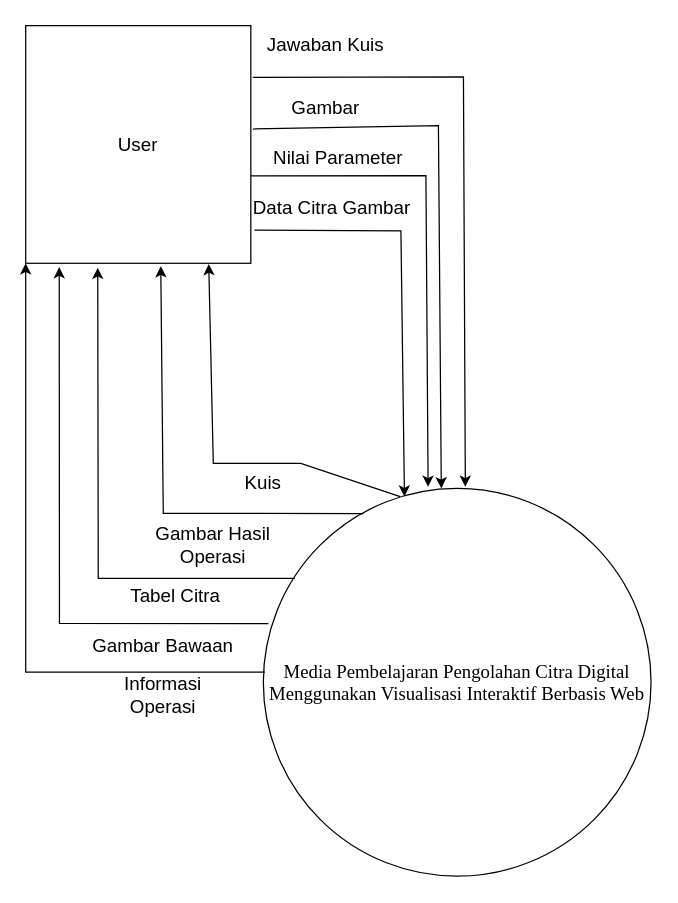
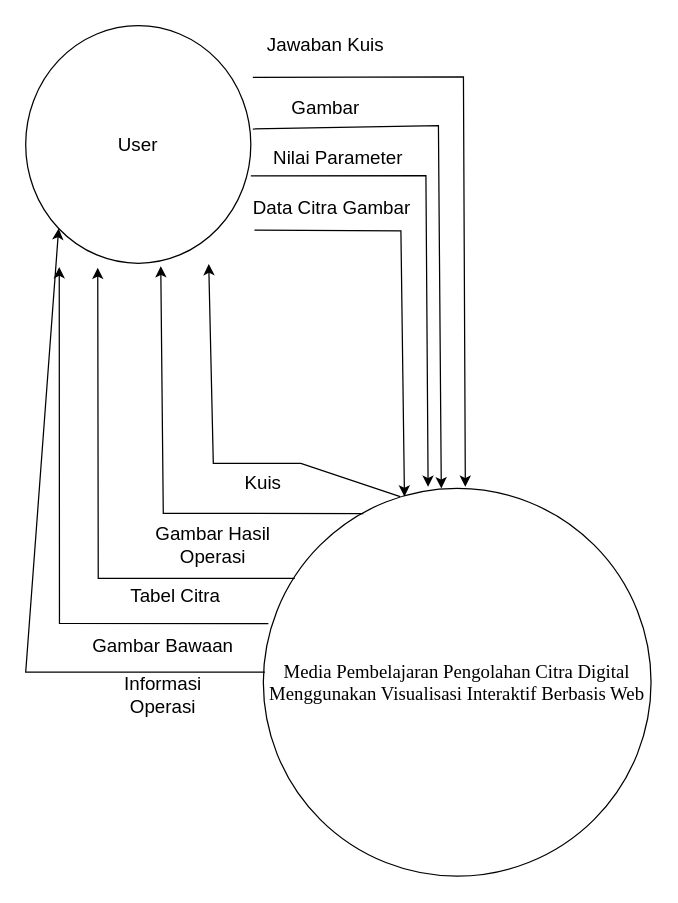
(138, 144) -> (138, 144)
